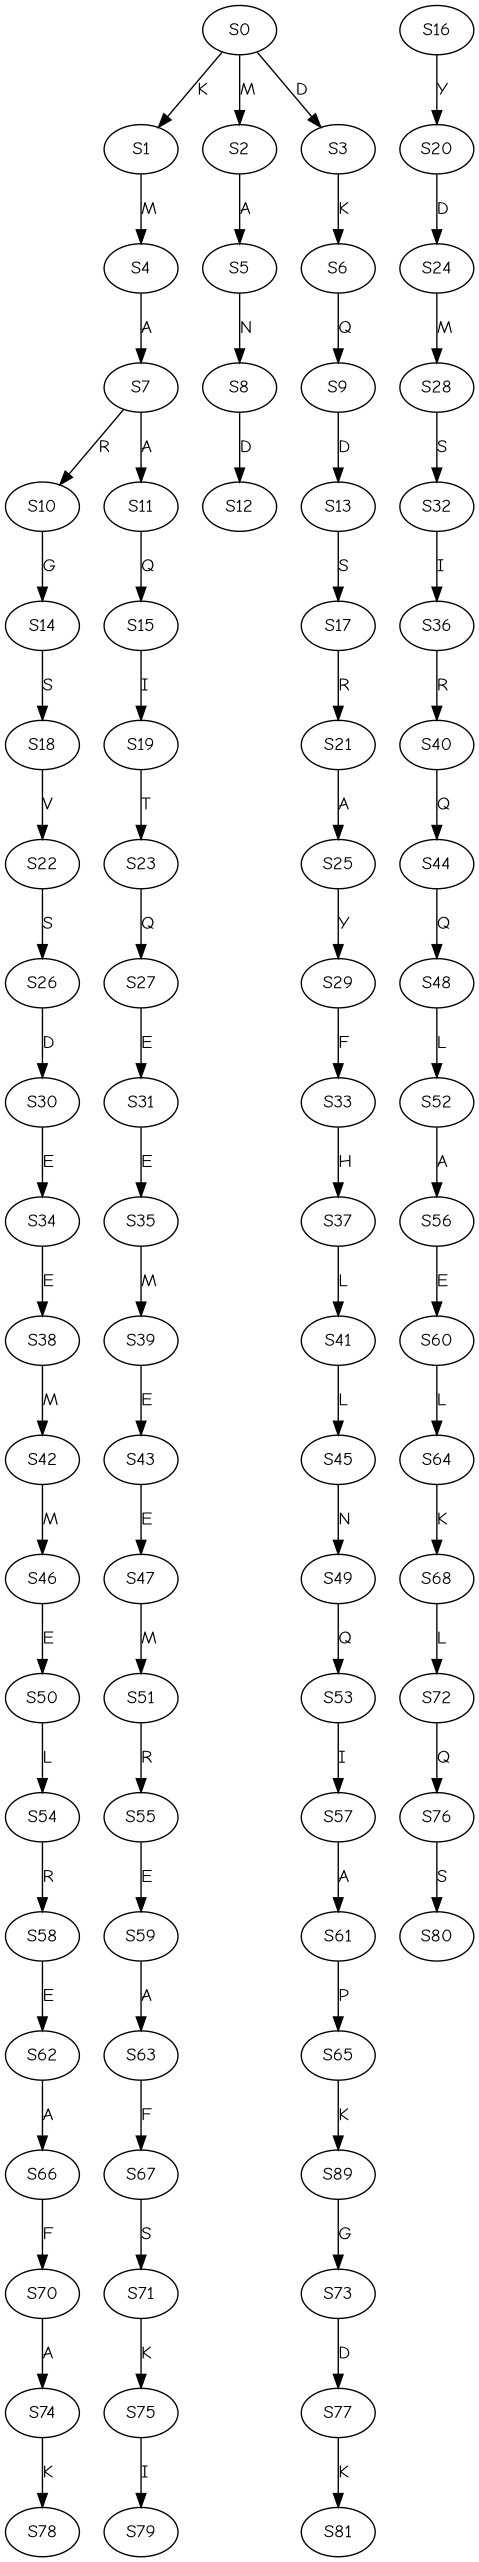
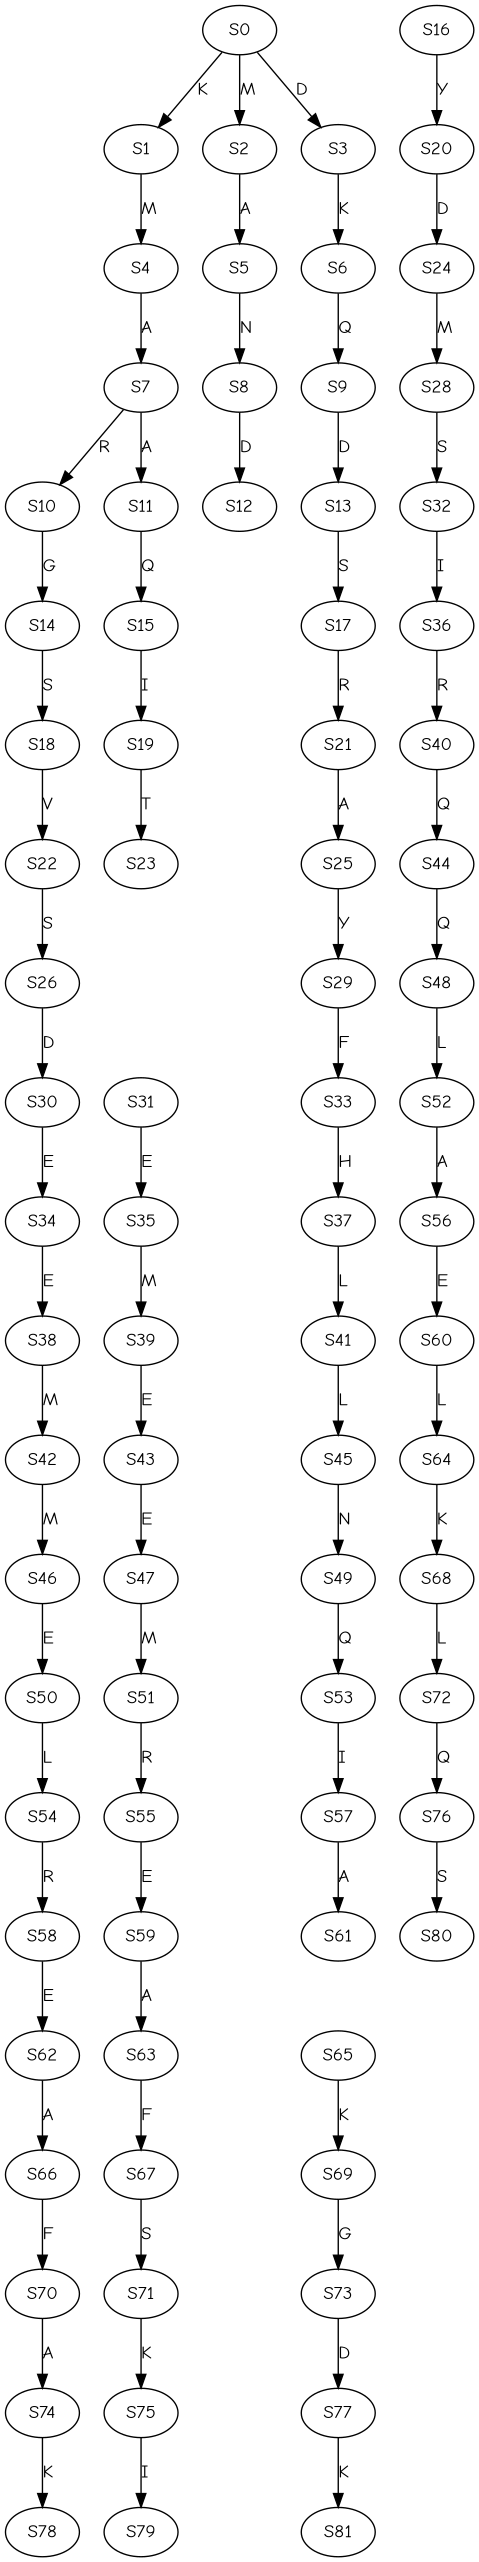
(141, 983) -> none
(338, 1989) -> none
(338, 2175) -> (338, 2175)
